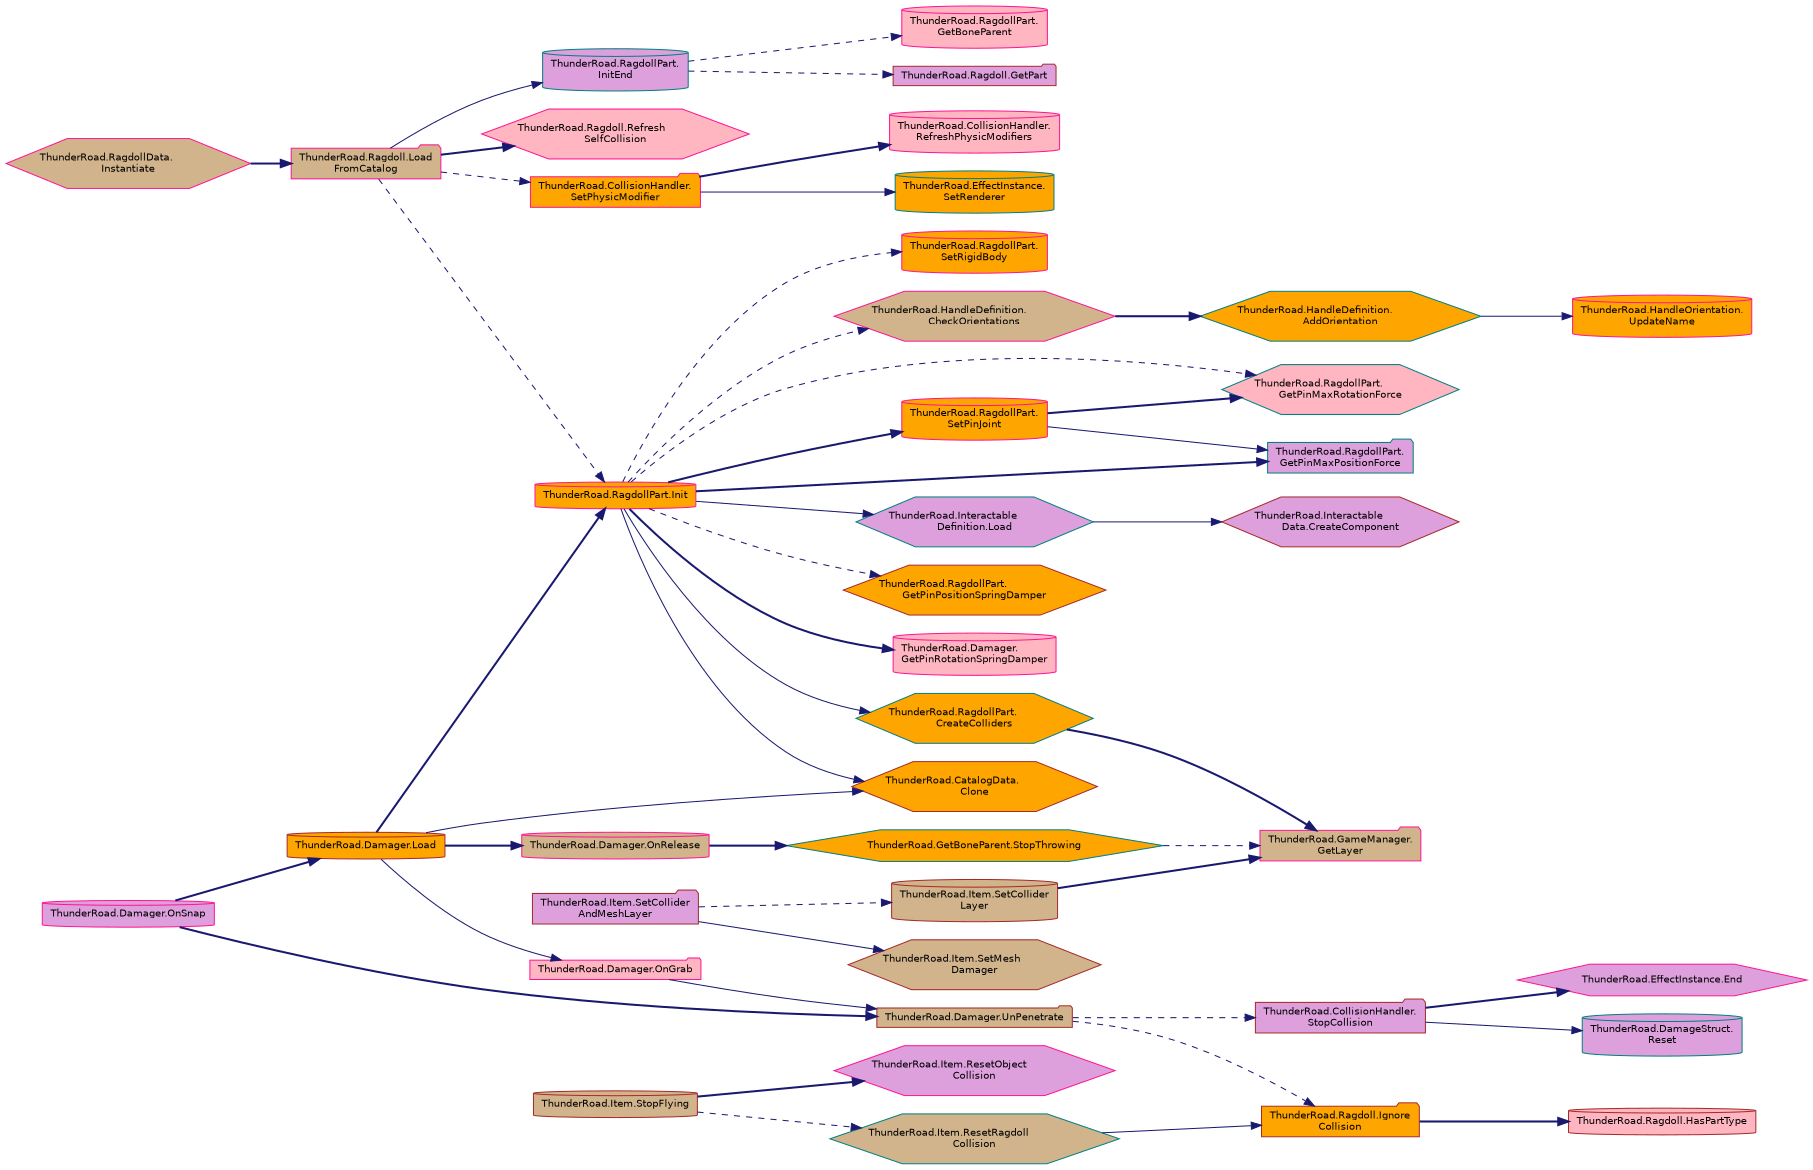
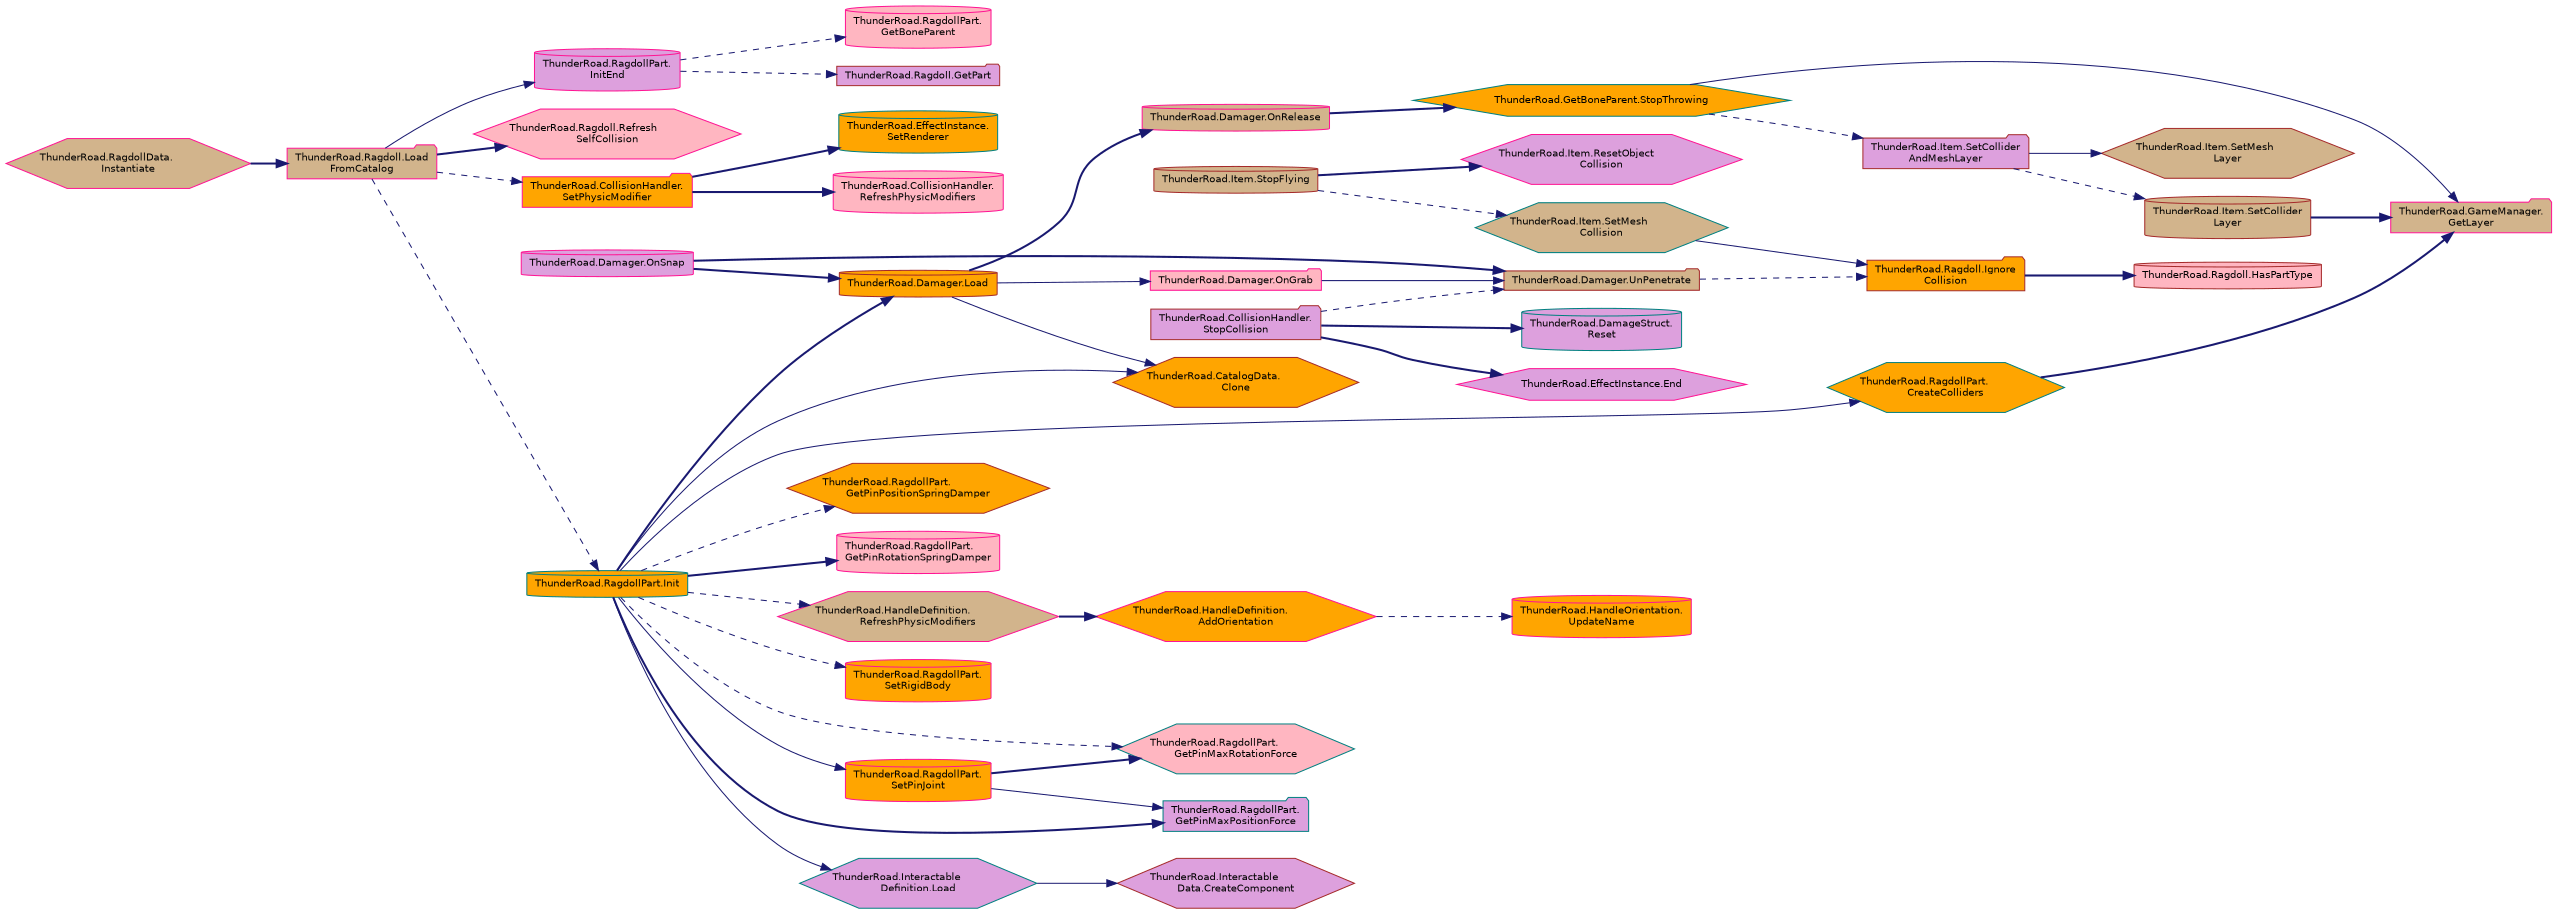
(615, 70) -> (607, 70)
none -> (1781, 124)
(793, 192) -> (761, 164)
(975, 316) -> (918, 617)
(1340, 316) -> (1236, 617)
(1522, 316) -> (1439, 617)
(780, 456) -> (714, 699)
(615, 495) -> (607, 584)
(975, 654) -> (918, 552)
(488, 675) -> (734, 420)
(1206, 846) -> (2086, 65)
(975, 965) -> (2228, 153)
(1159, 1018) -> (1407, 300)
(1499, 1026) -> (1416, 327)
(975, 1139) -> (1602, 228)
